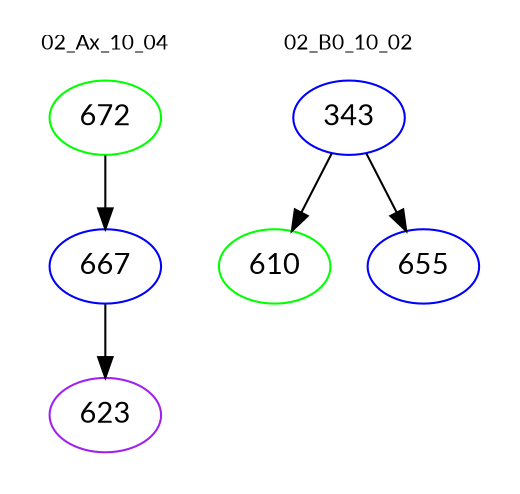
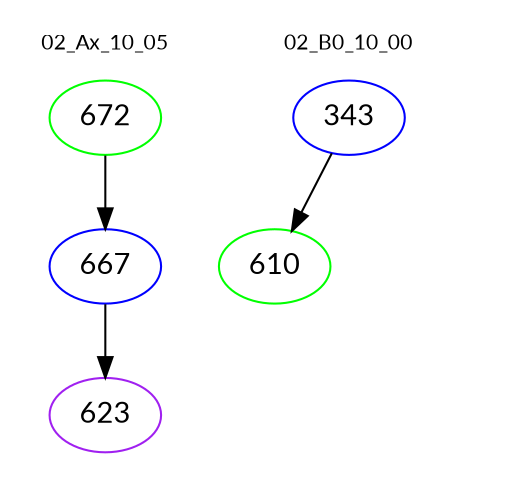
(105, 44) -> (105, 44)
(349, 44) -> (349, 44)
(423, 266) -> none
